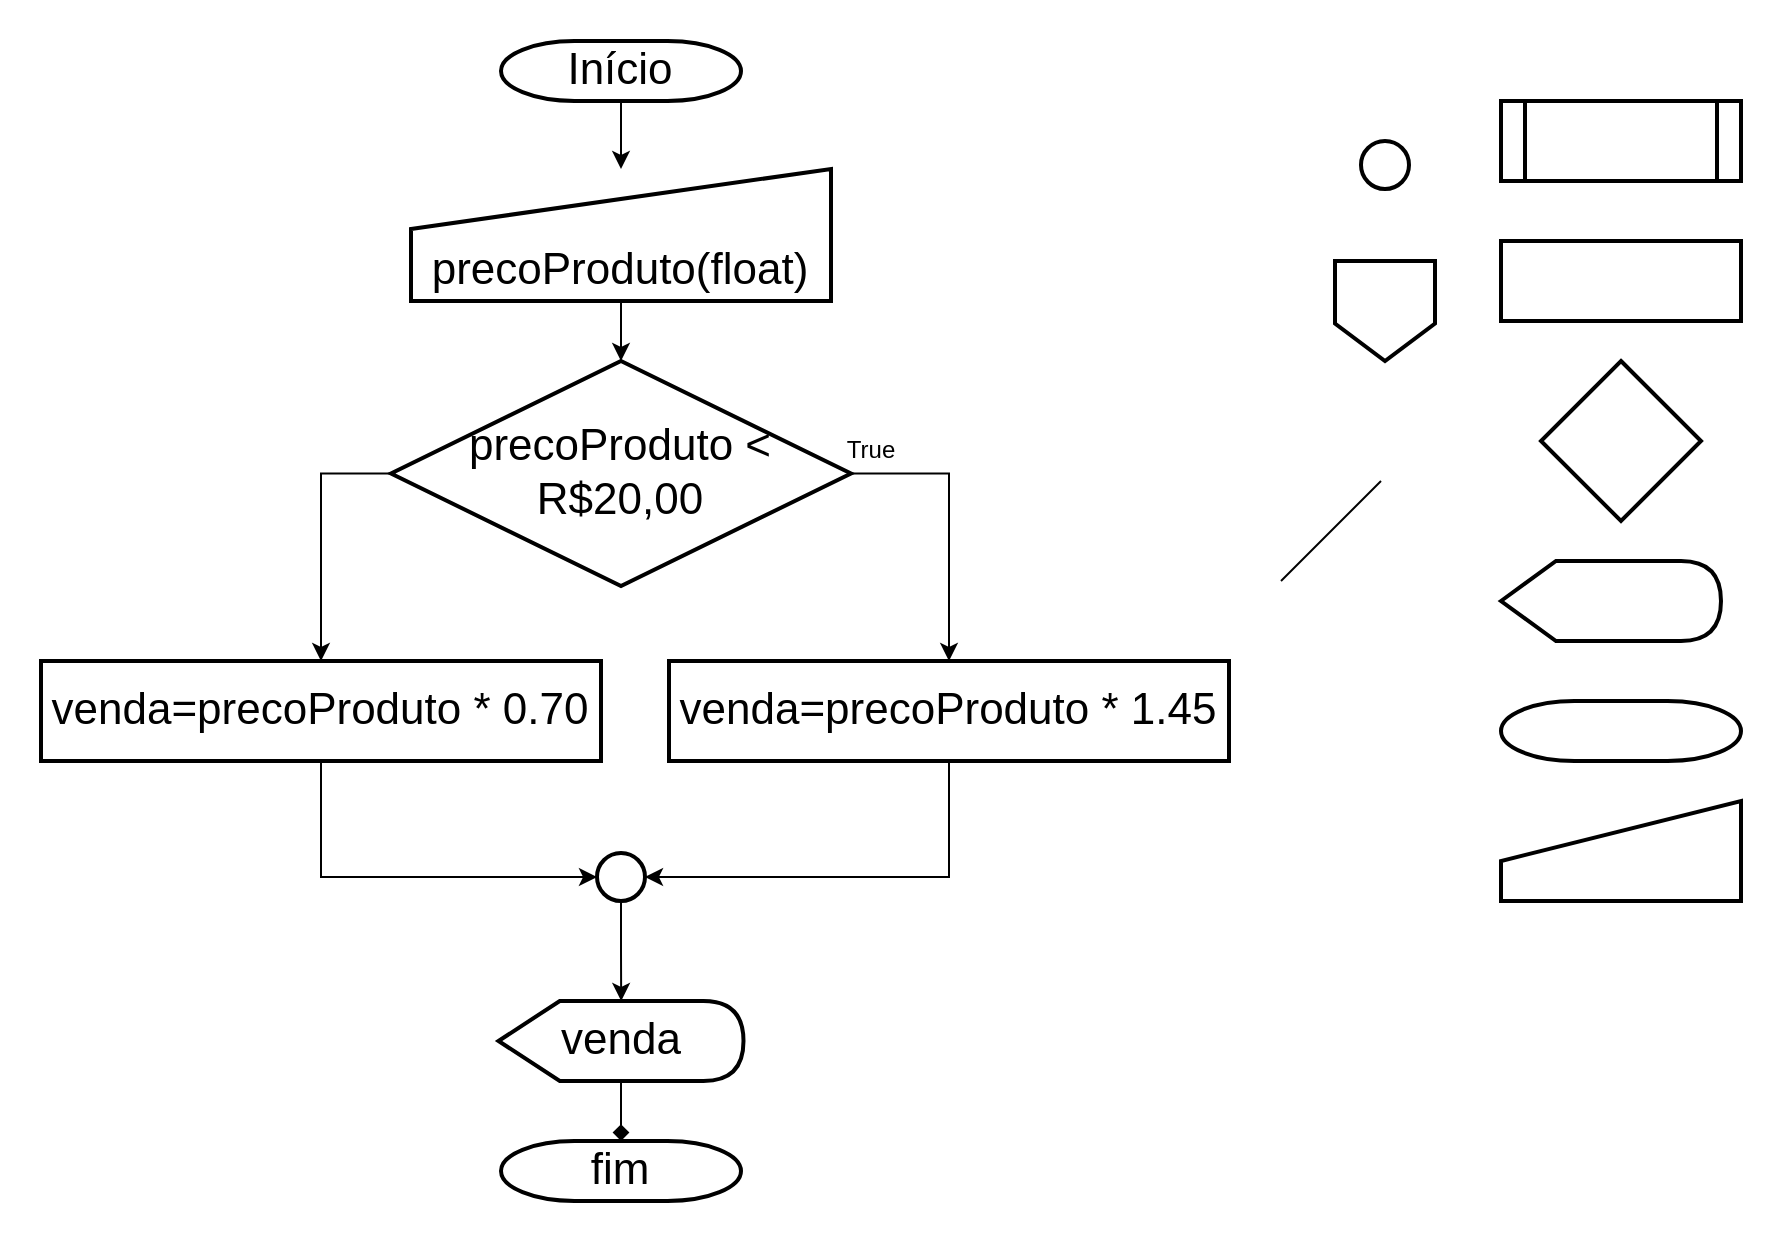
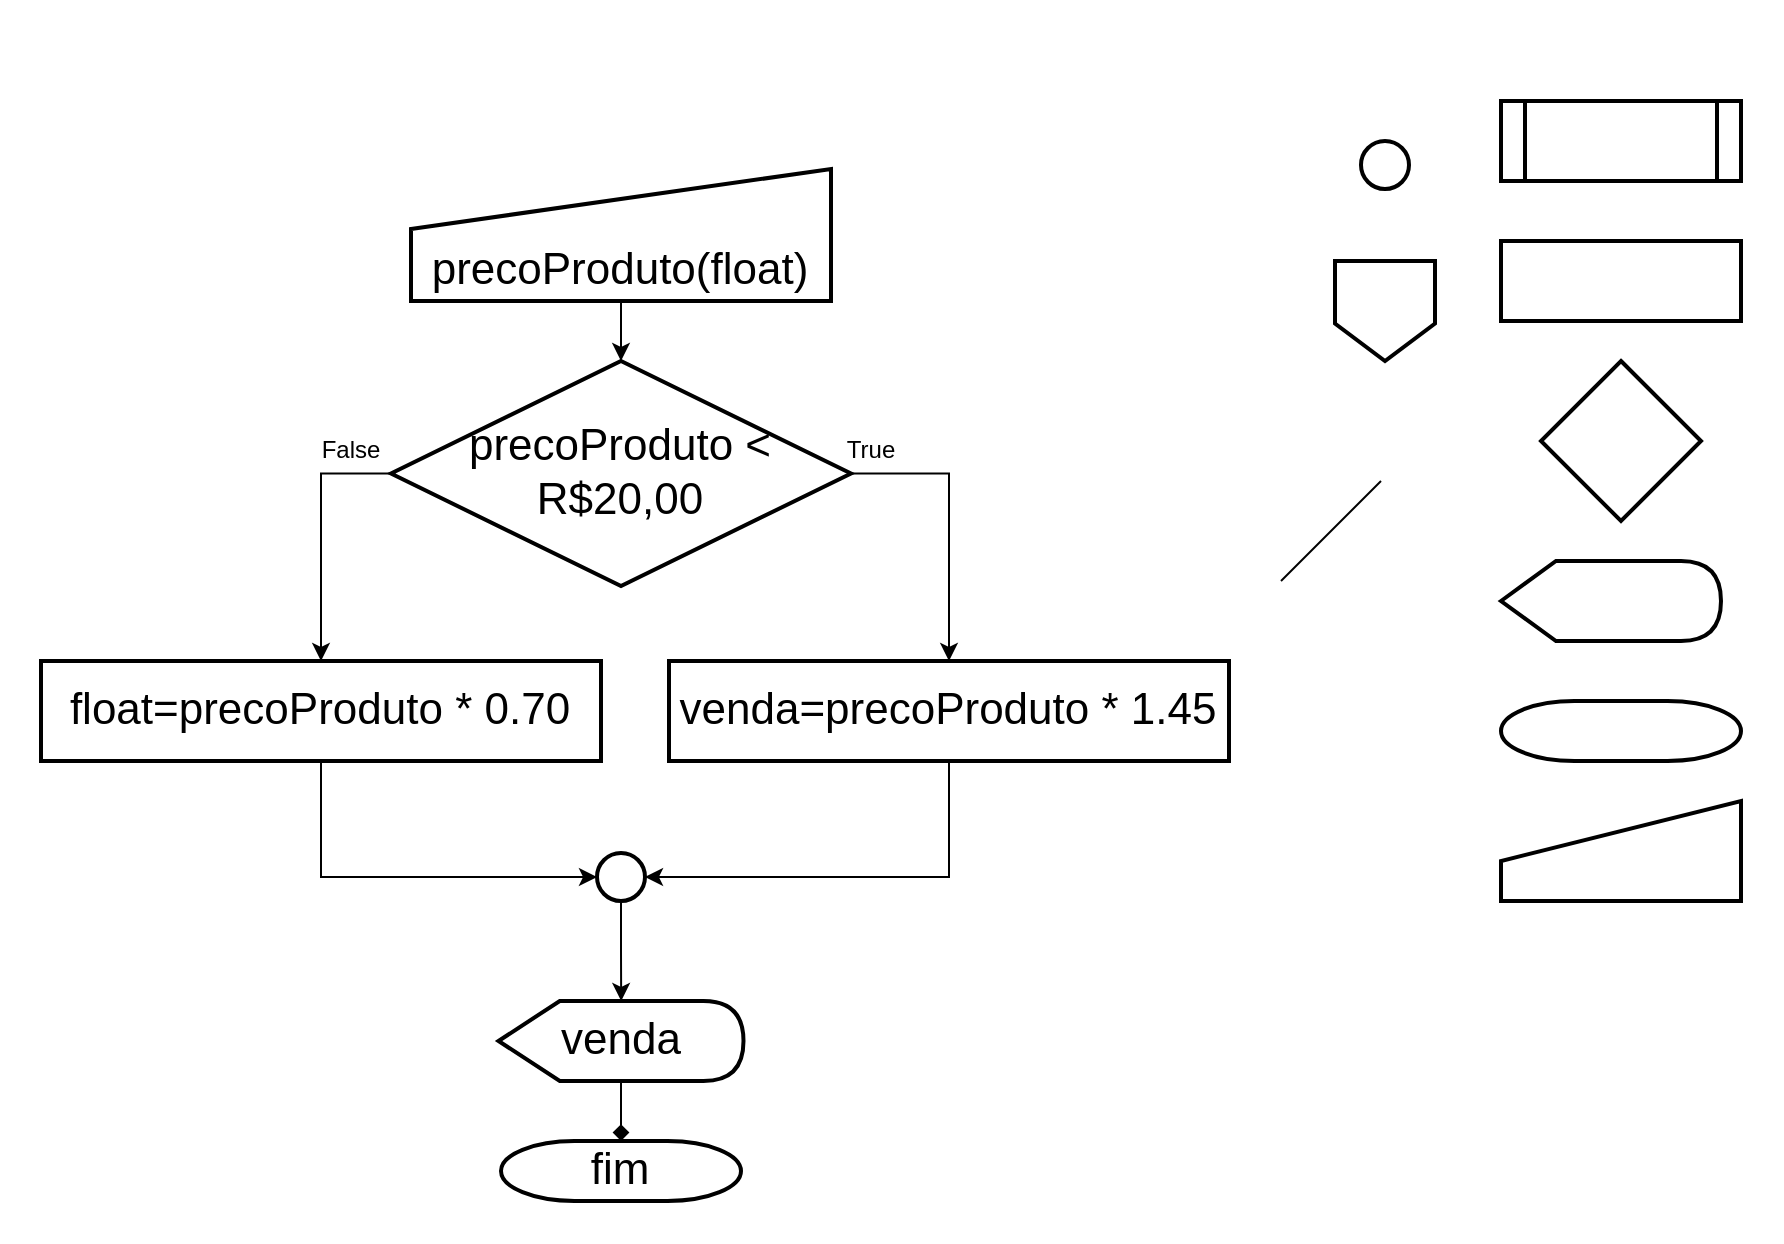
(621, 71) -> none
(621, 128) -> none
none -> (351, 451)
(321, 711) -> (321, 711)
